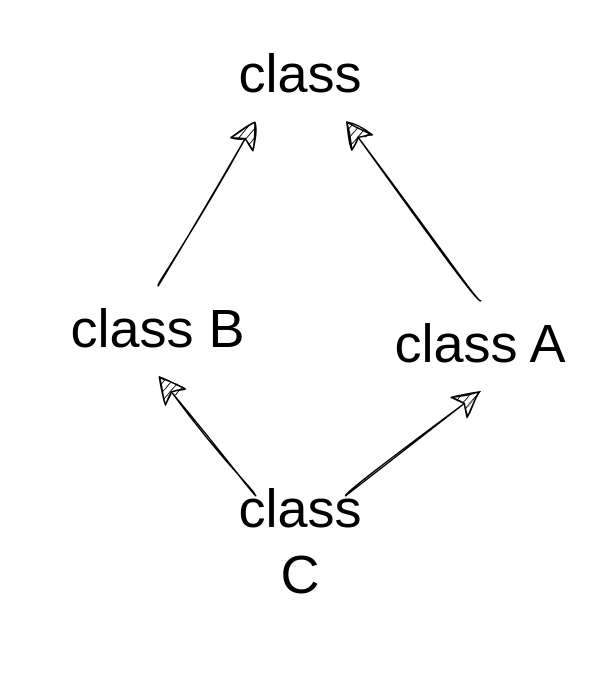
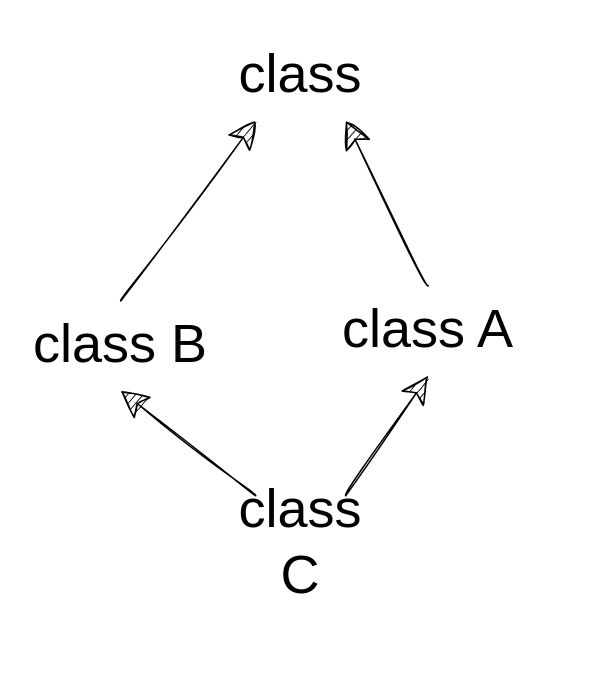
(158, 331) -> (121, 346)
(481, 346) -> (428, 331)
